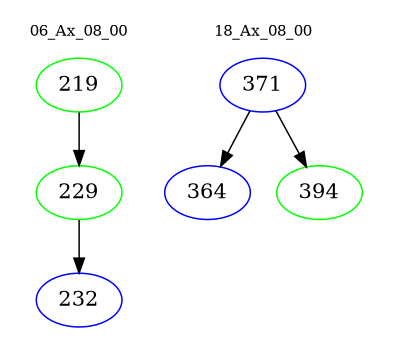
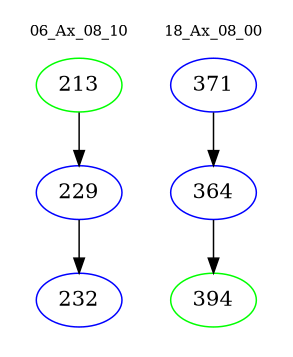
(79, 32) -> (79, 32)
(79, 85) -> (79, 85)
(288, 132) -> (214, 239)
(79, 193) -> (79, 193)
